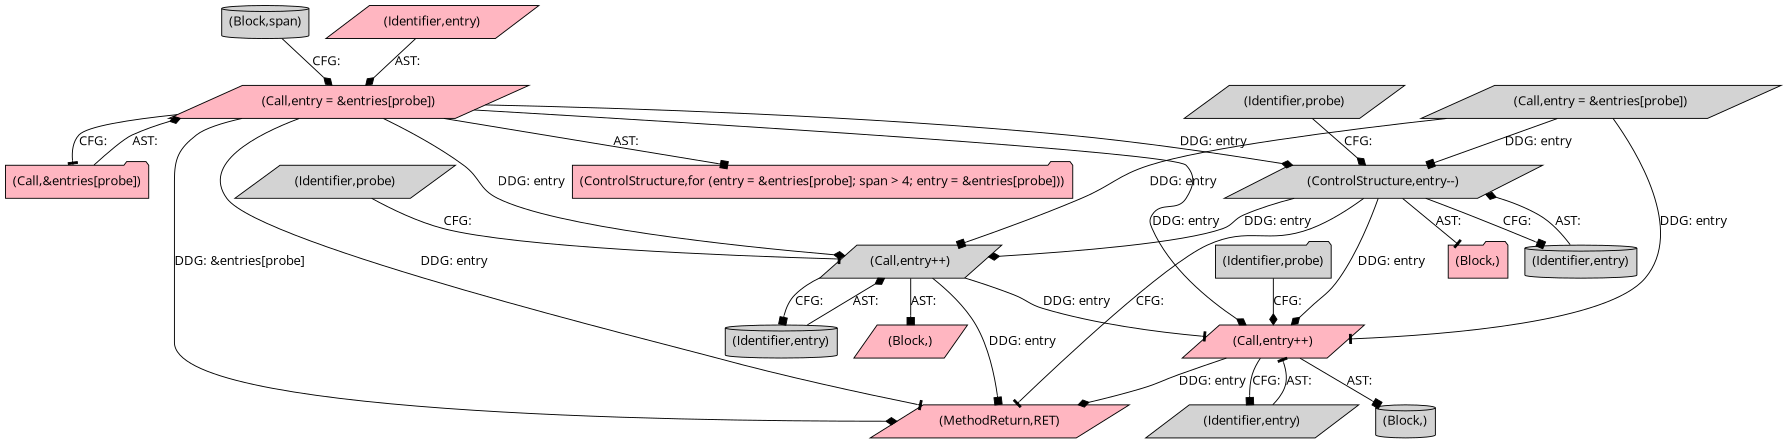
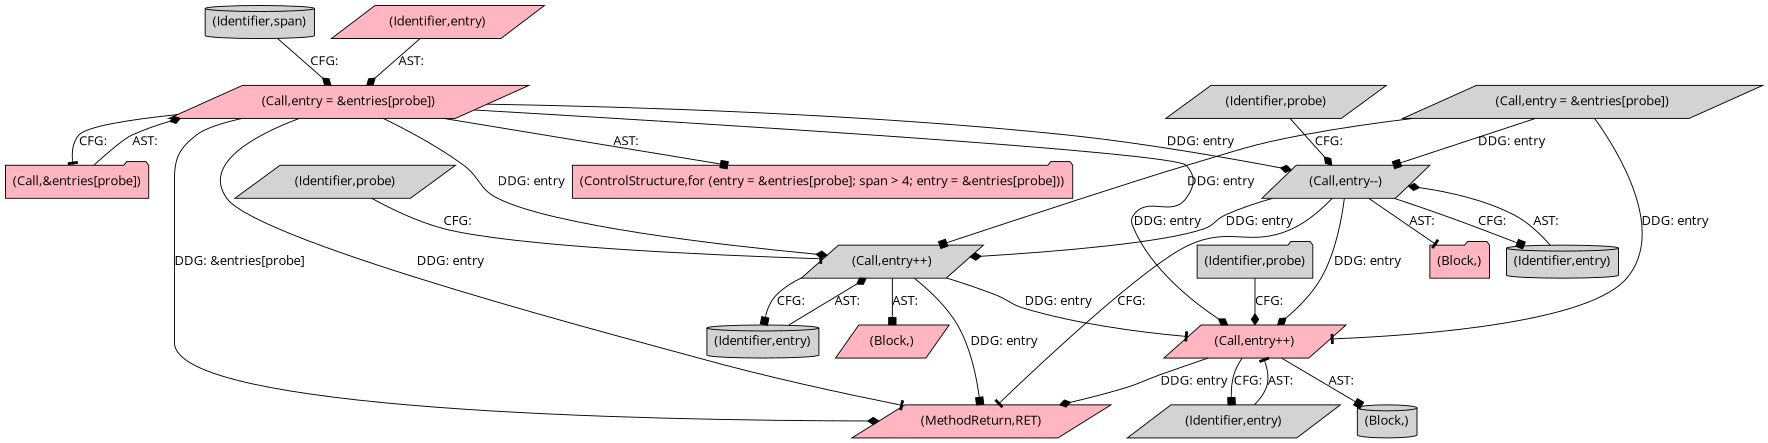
(265, 22) -> (260, 22)
(1384, 182) -> (1346, 182)
